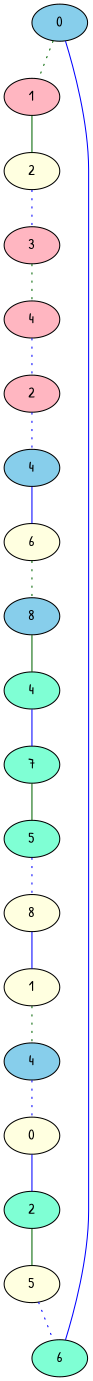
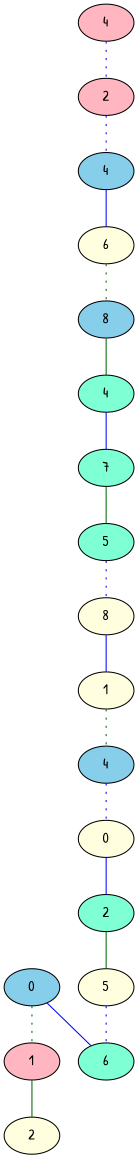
(32, 245) -> none
